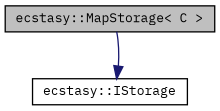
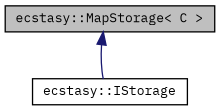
(119, 49) -> (101, 62)
